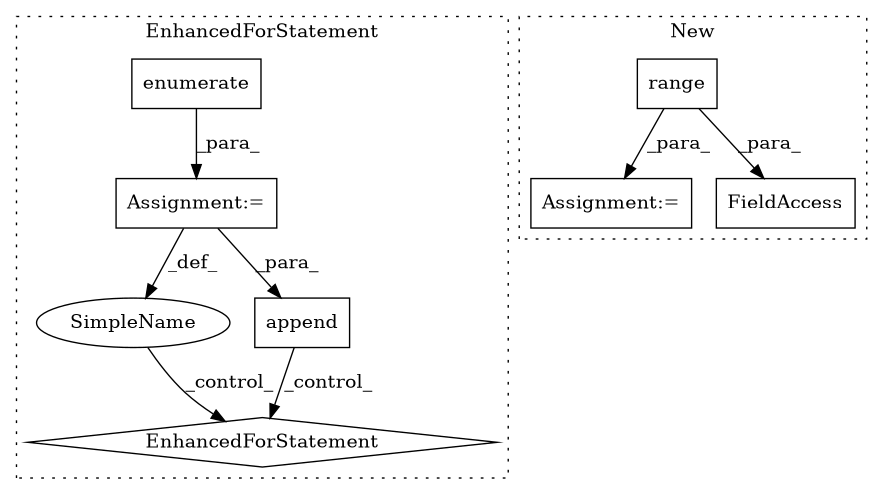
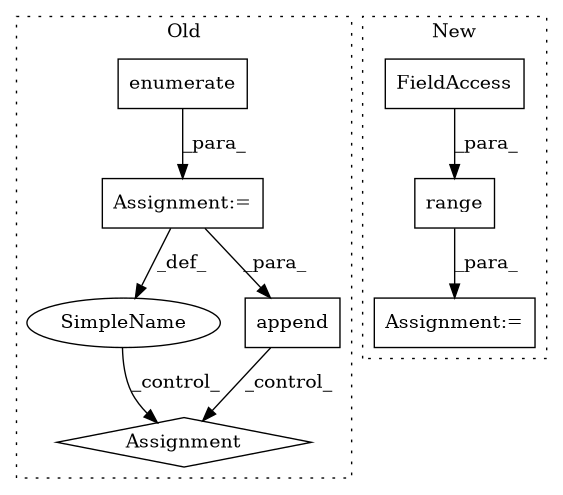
(262, 32) -> (184, 32)
(727, 139) -> (455, 137)
(262, 442) -> (184, 442)
